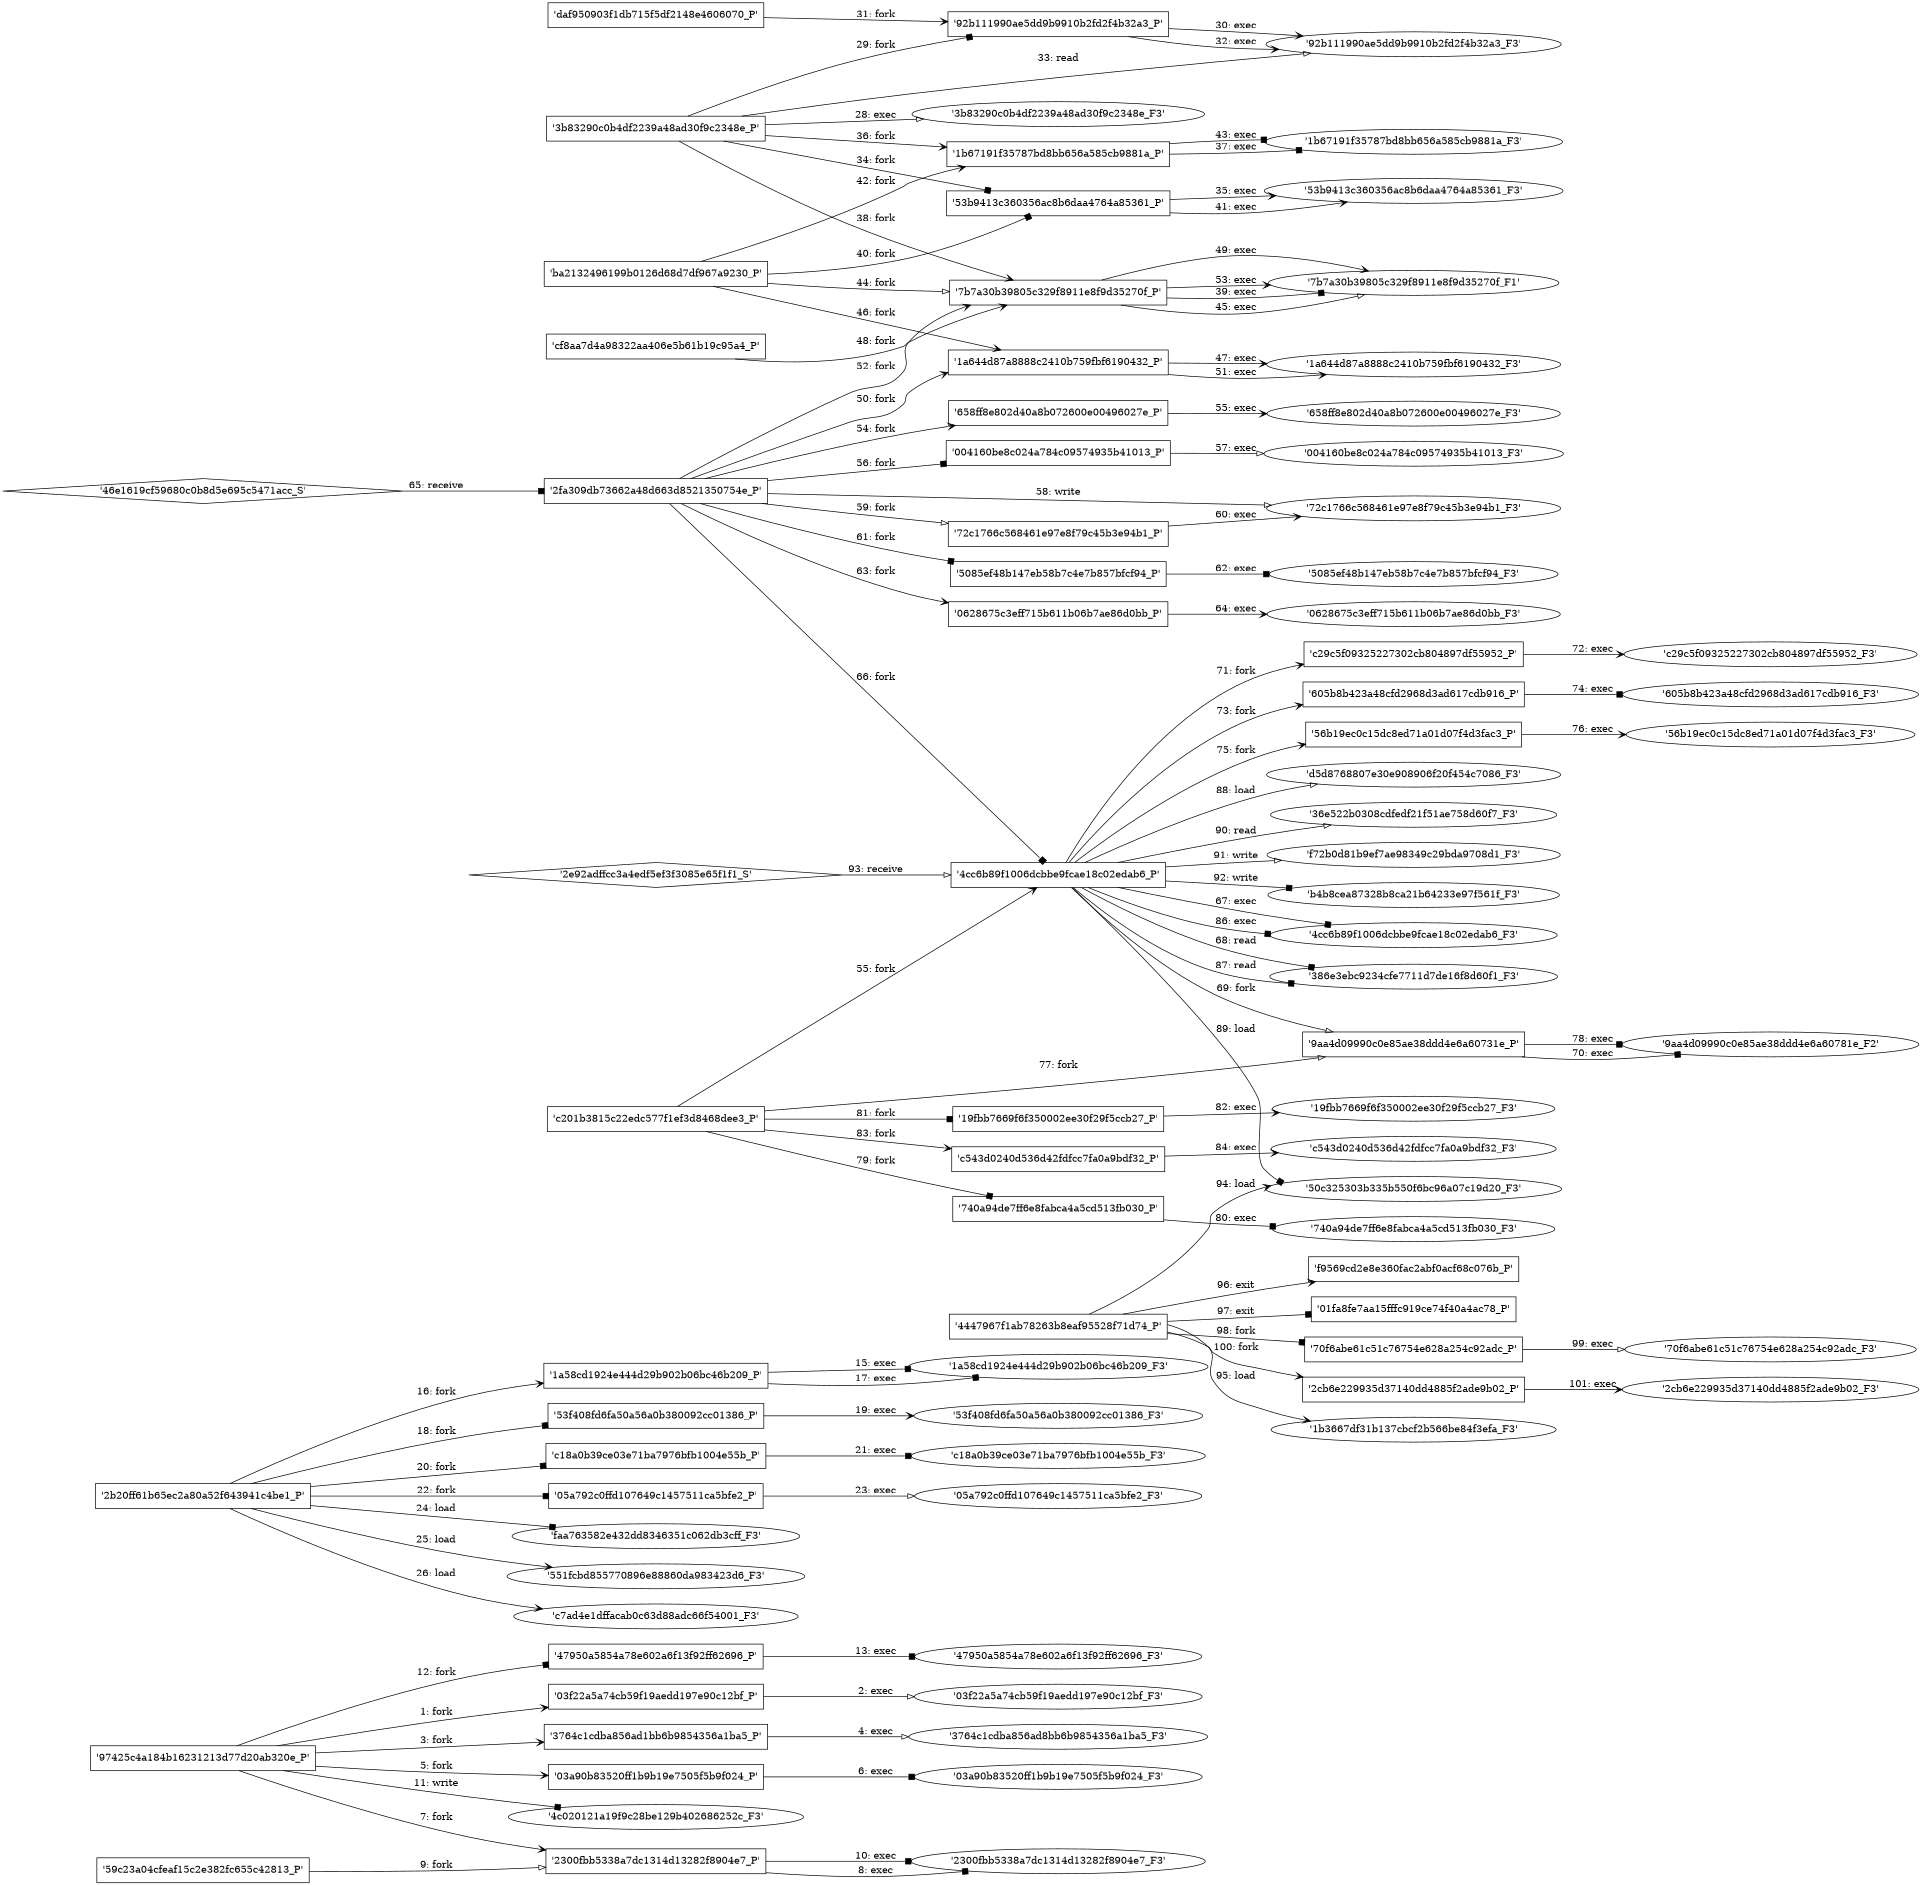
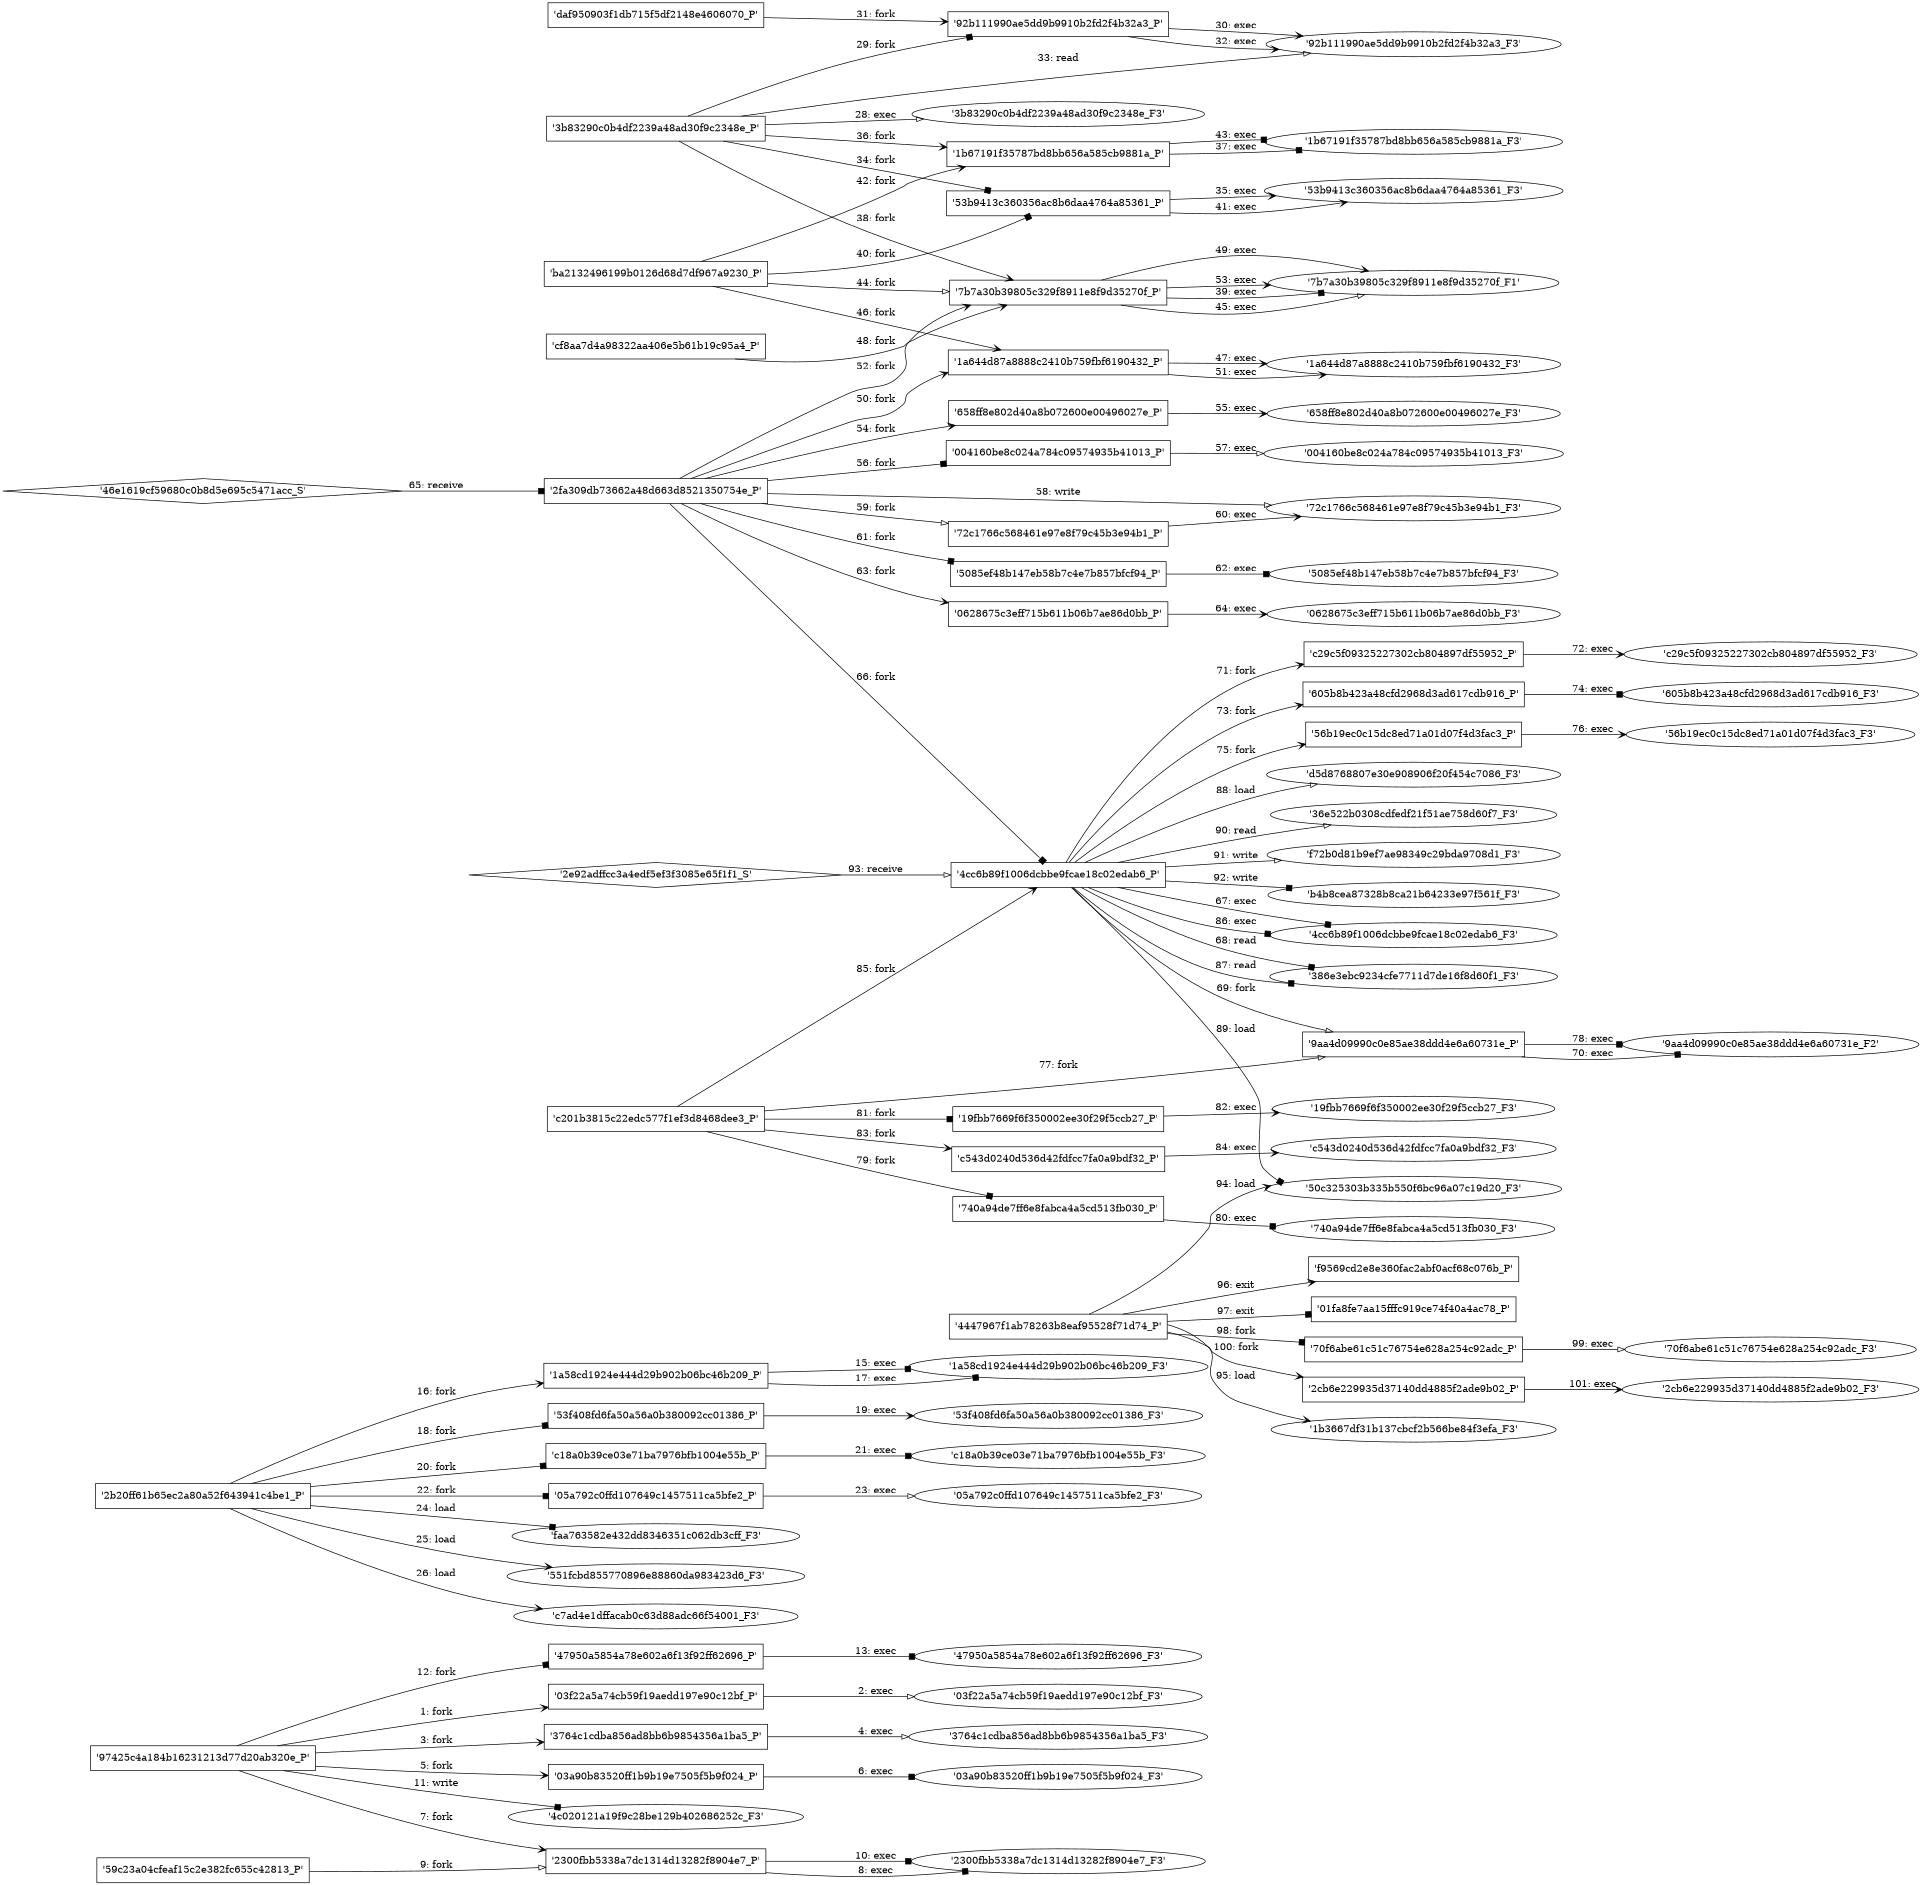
(876, 969) -> (876, 969)
(1771, 1044) -> (1771, 1044)
(656, 1737) -> (656, 1737)
